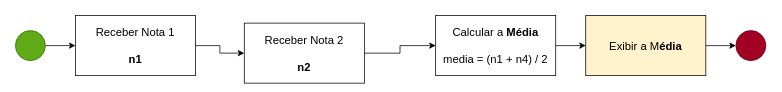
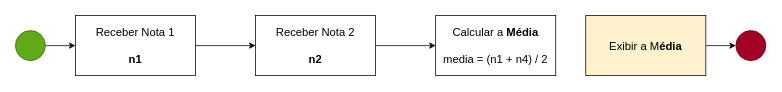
(567, 45) -> none
(304, 53) -> (315, 45)
